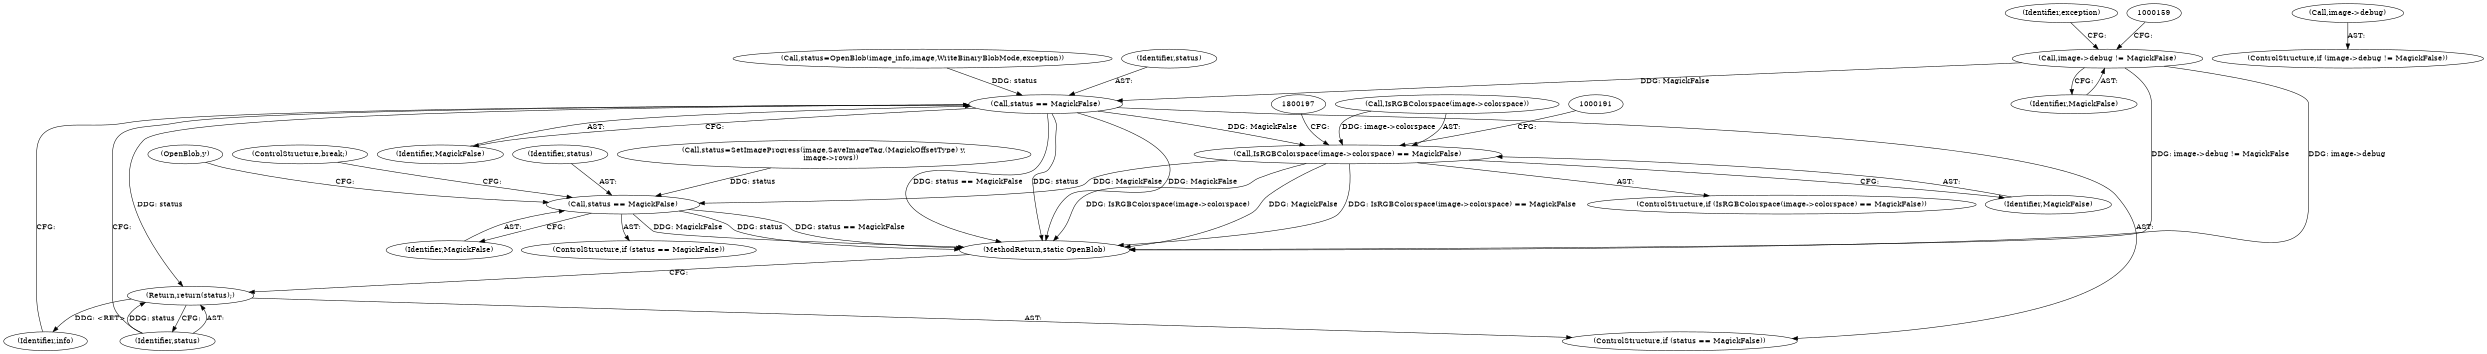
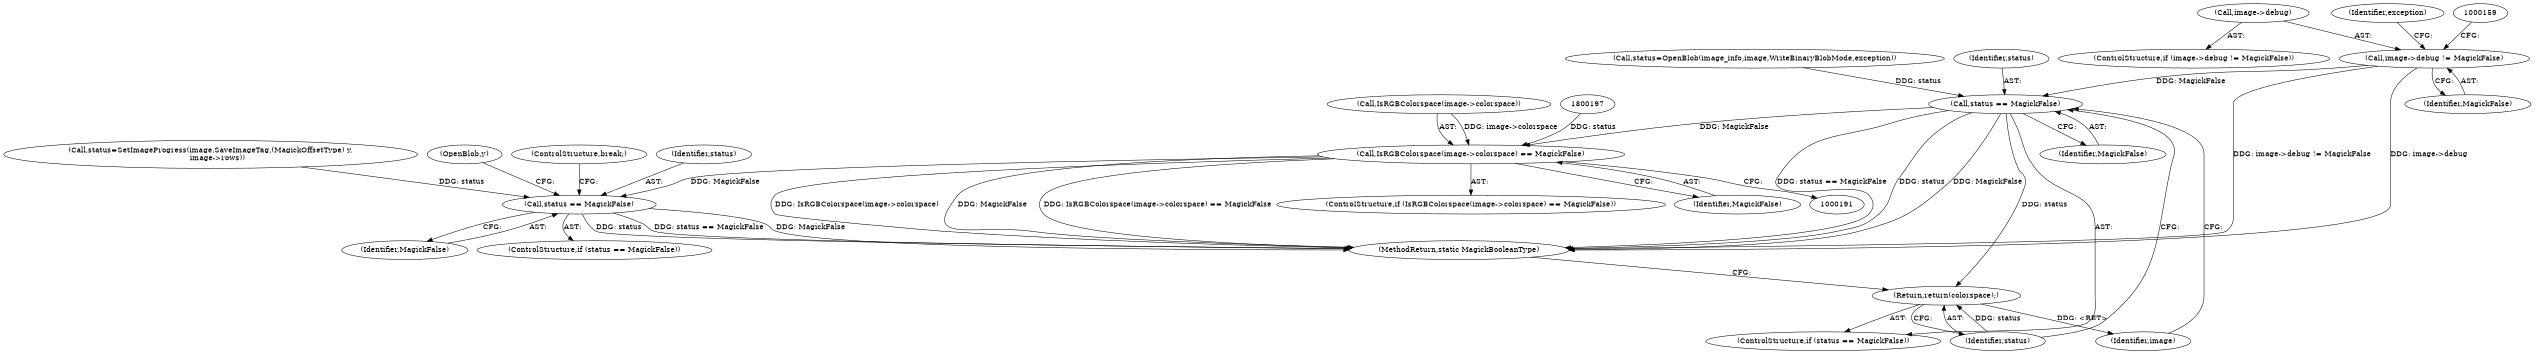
none -> (2339, 35)
(1321, 127) -> (1594, 127)
(1491, 129) -> (1689, 175)
(1045, 250) -> (1459, 250)
(191, 296) -> (1946, 296)
(46, 341) -> (2143, 341)
